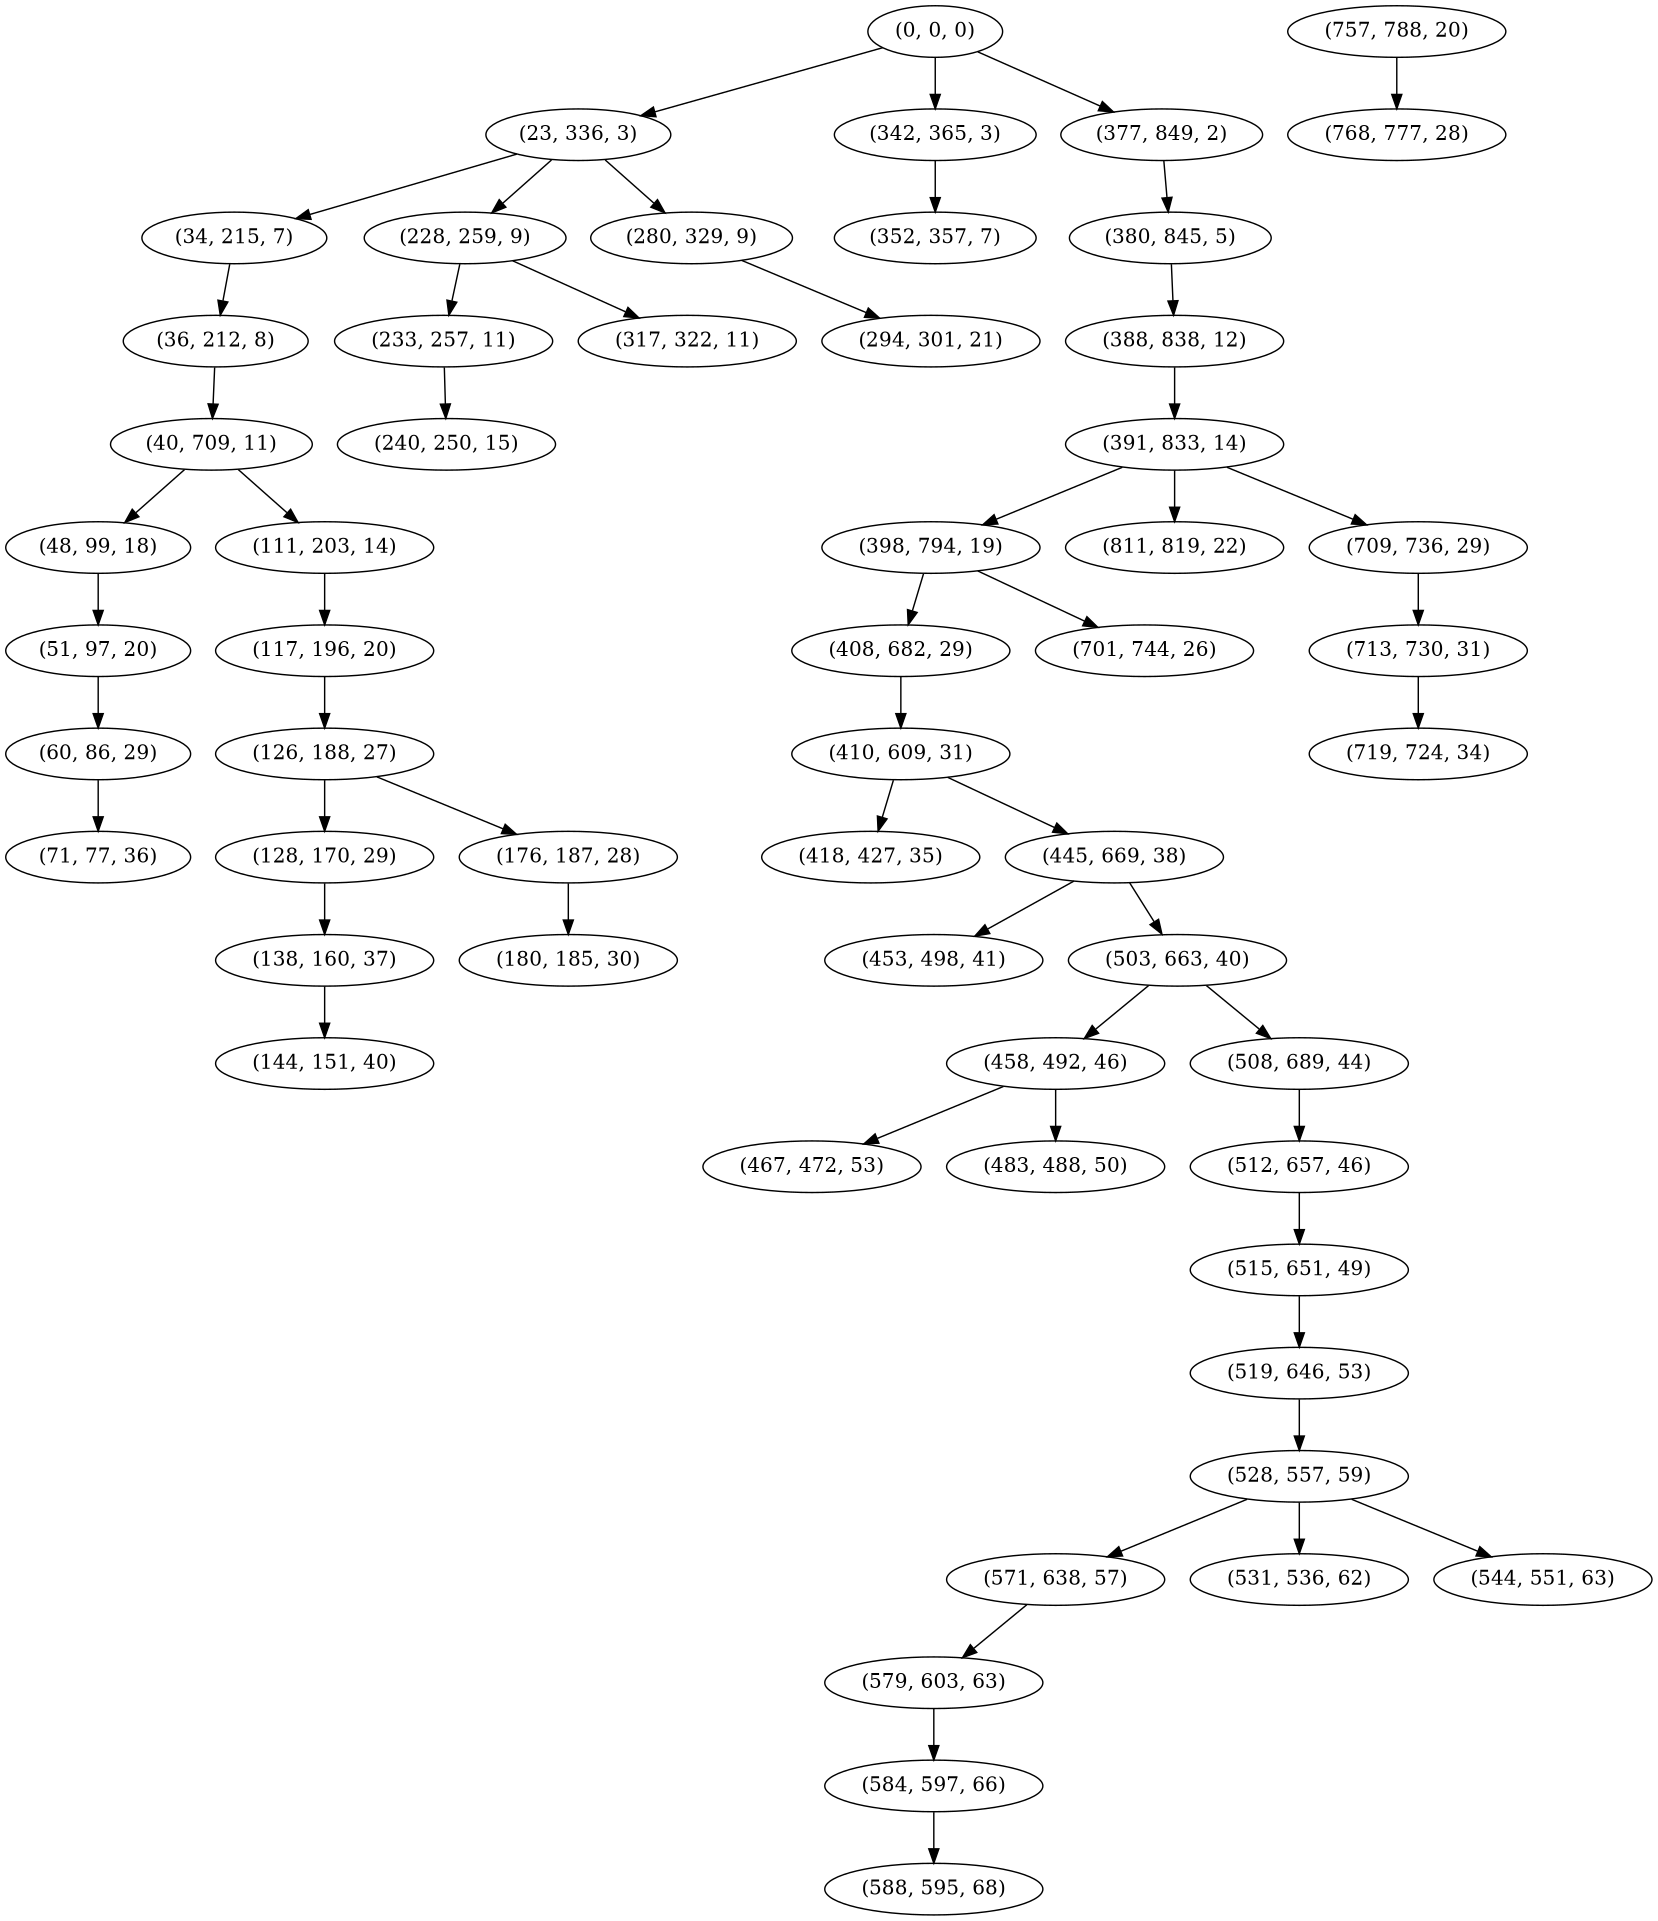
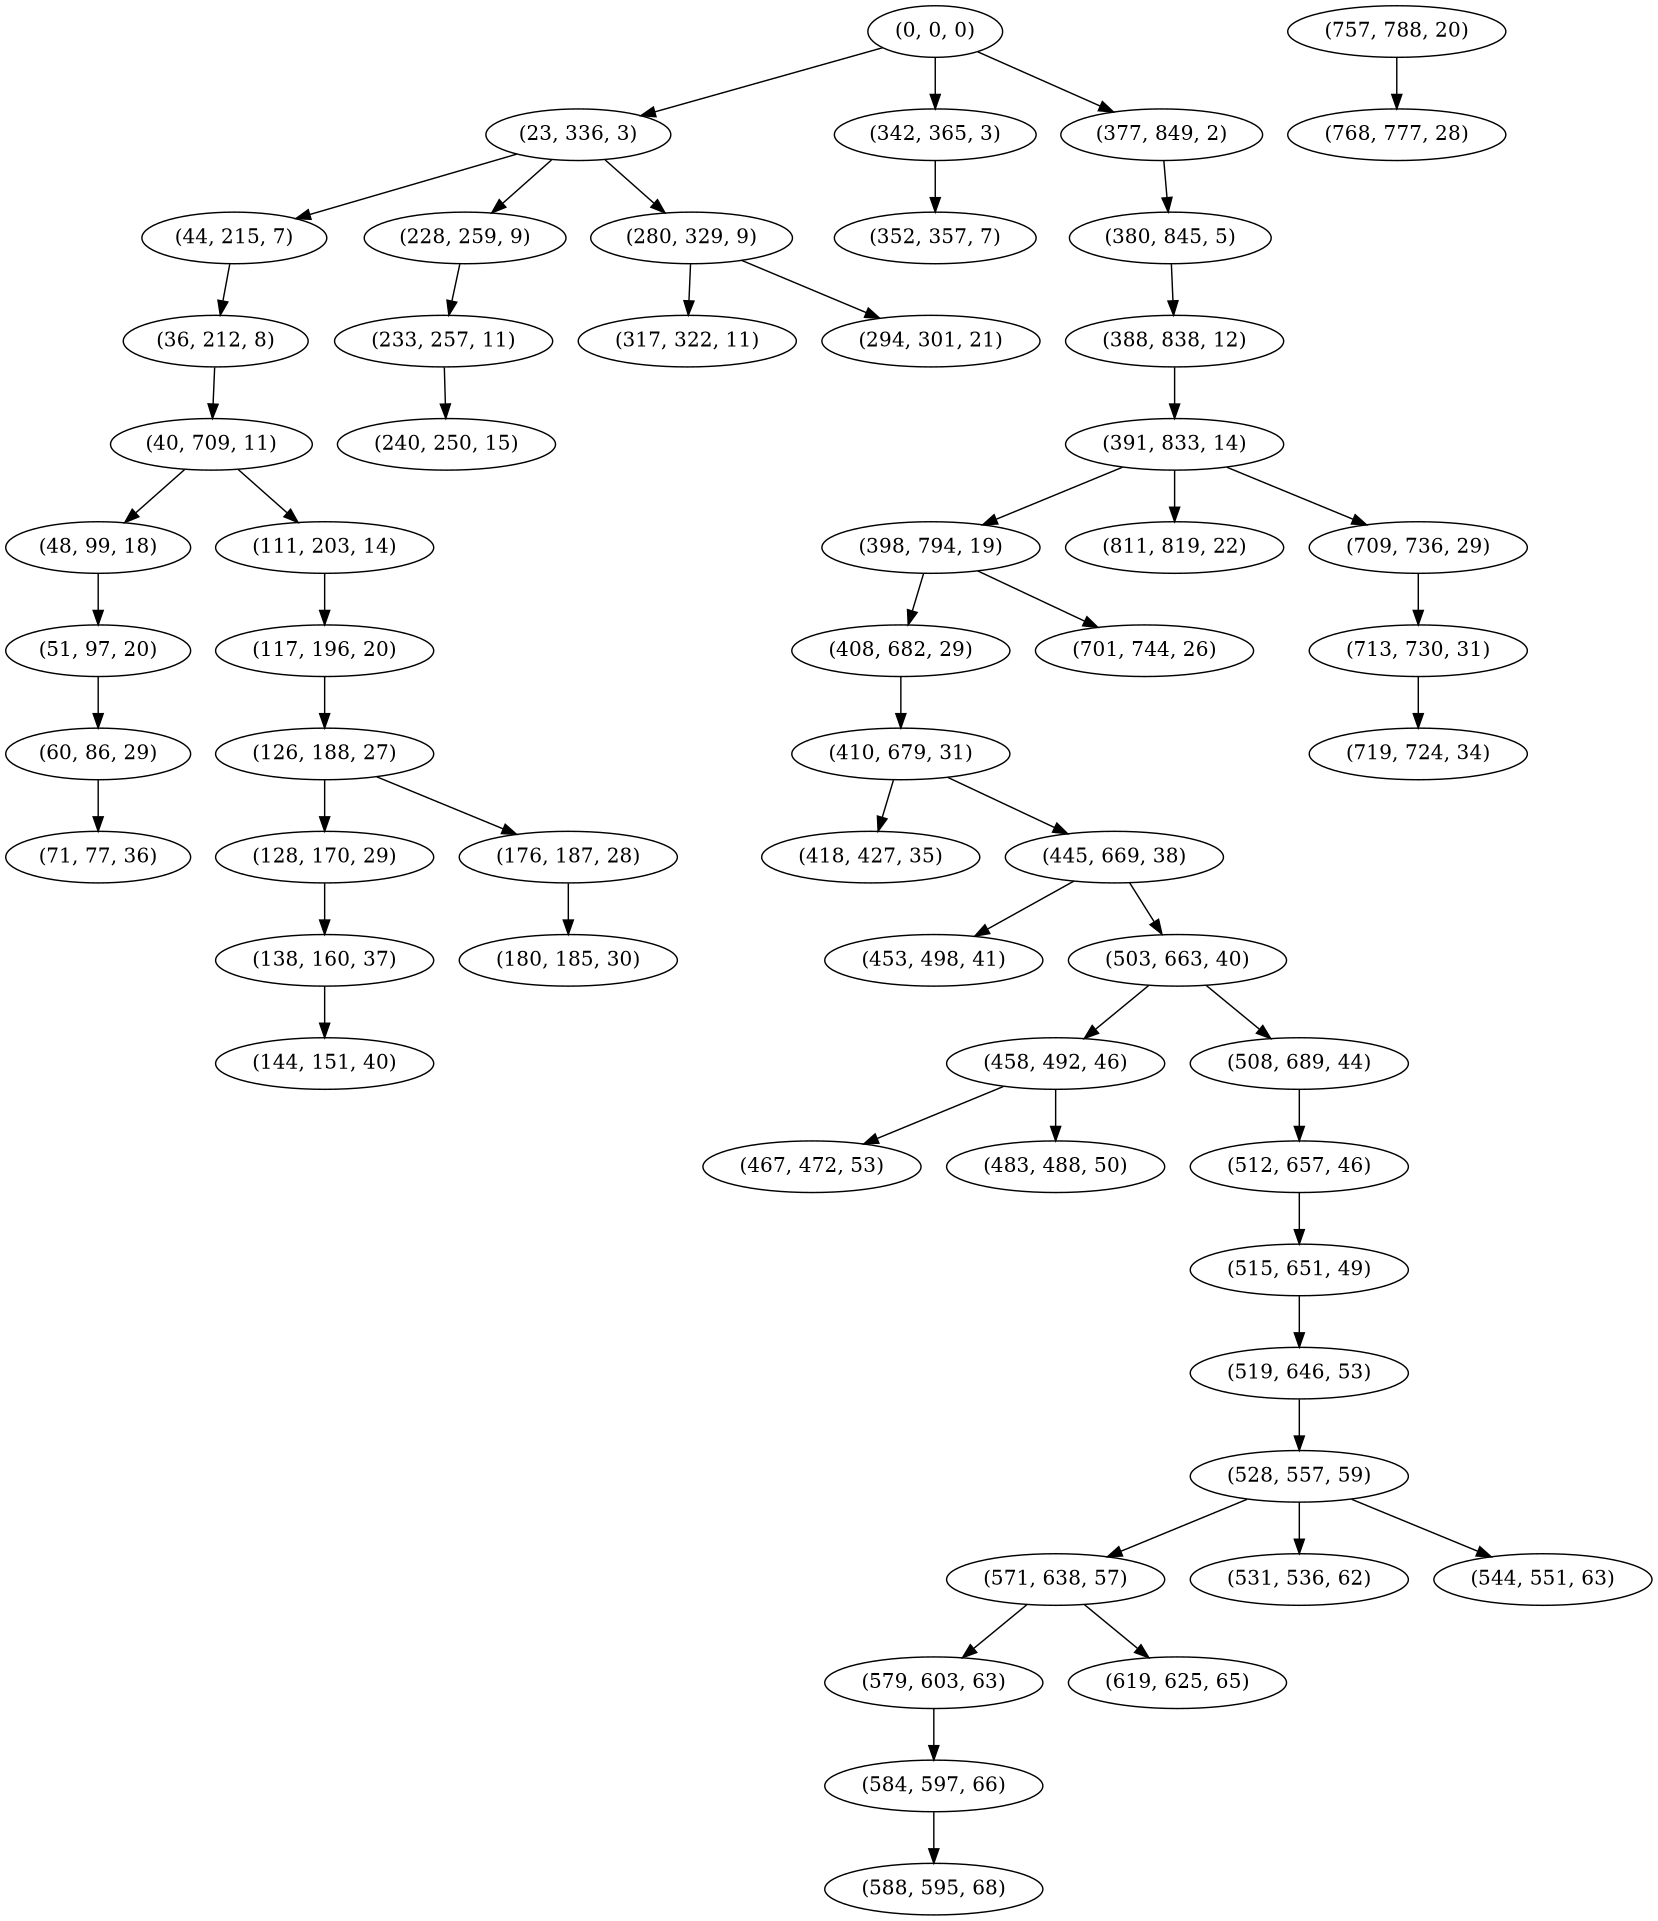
(234, 238) -> (234, 238)
(569, 286) -> (690, 283)
(901, 754) -> (901, 754)
none -> (1177, 1683)
